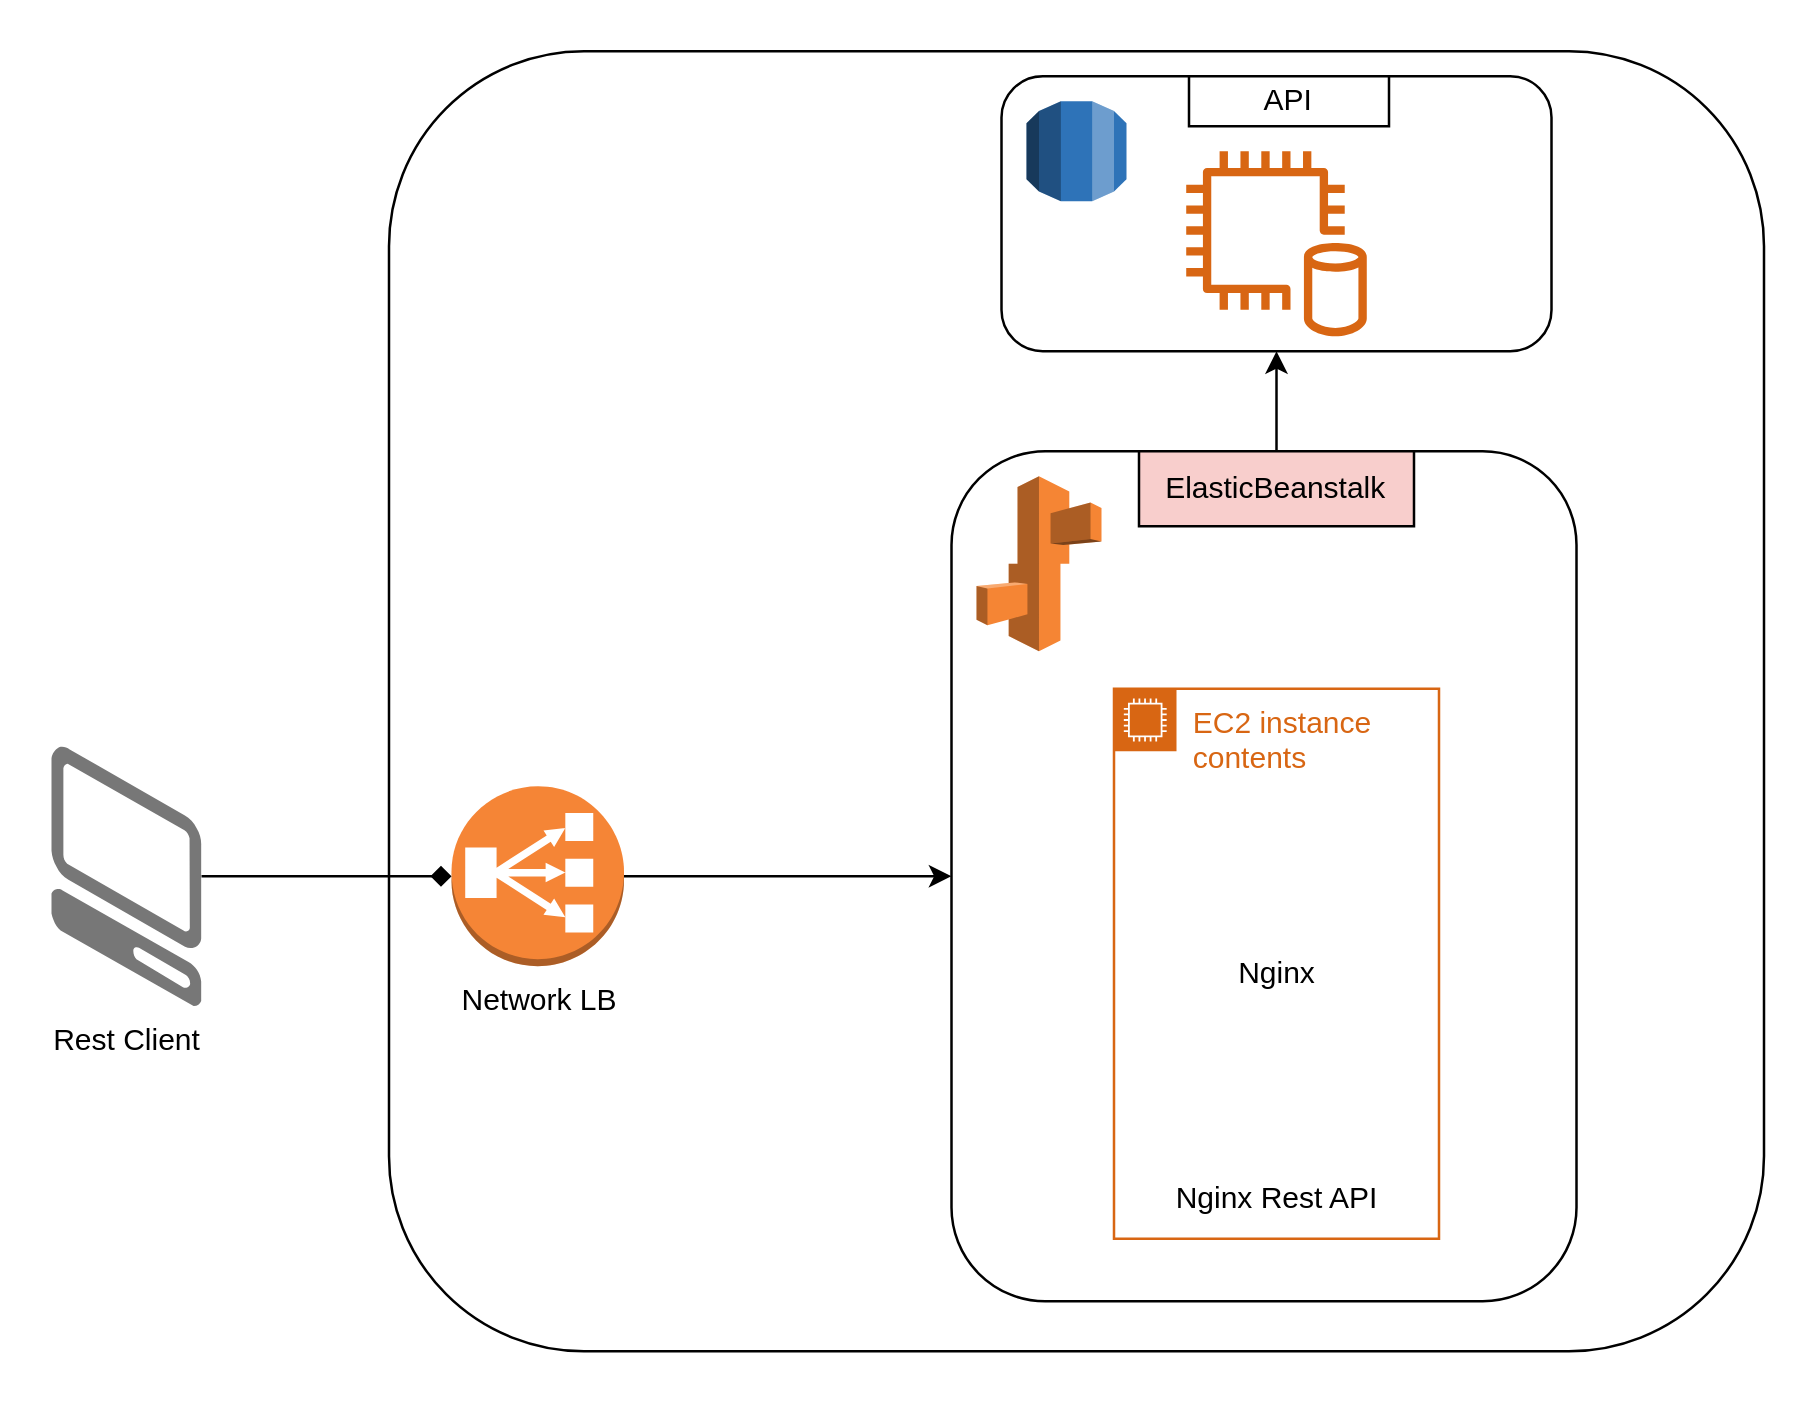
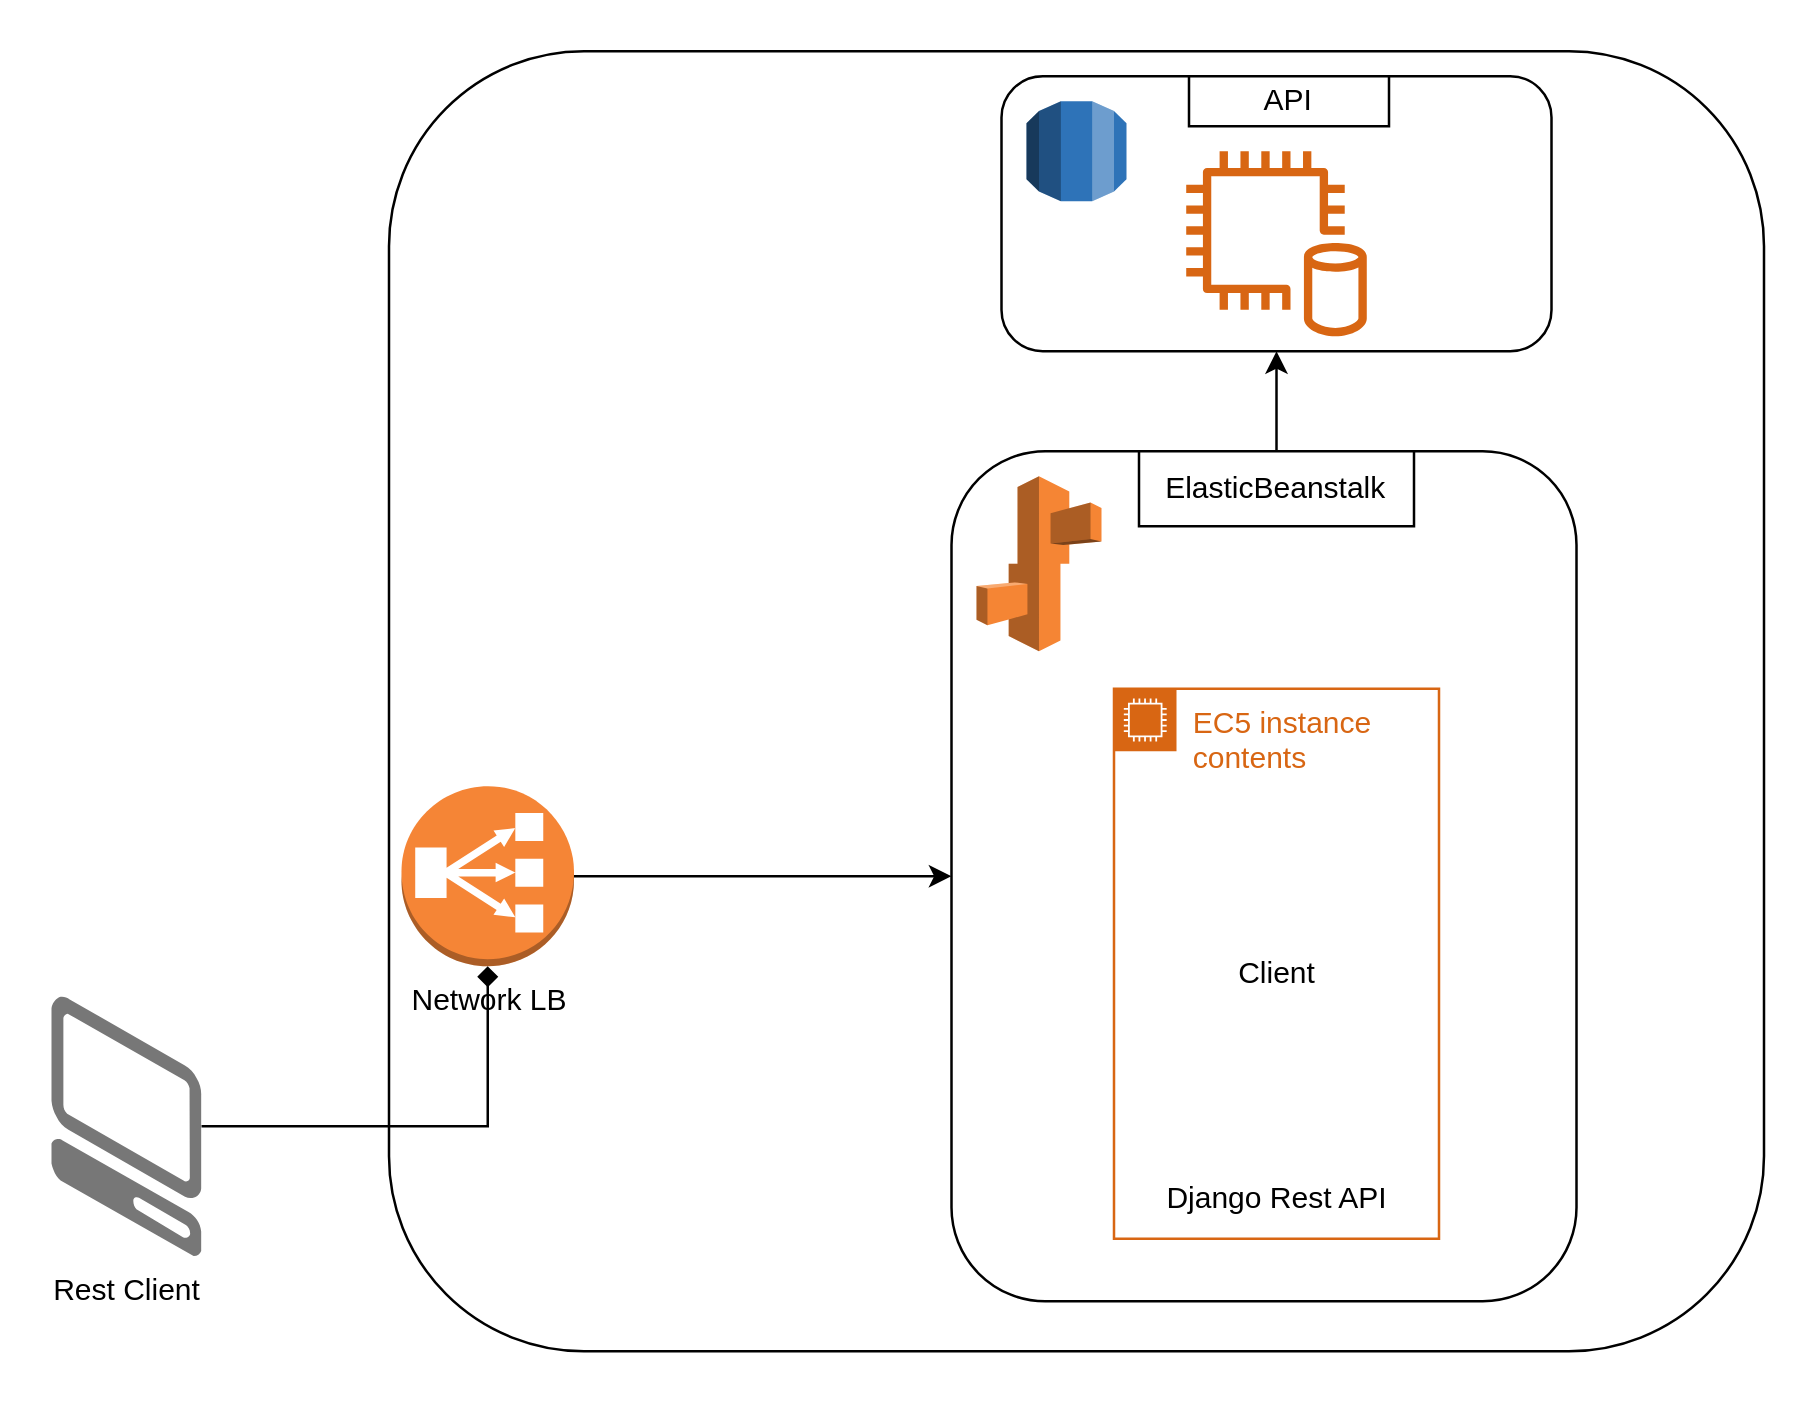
(1276, 489) -> (1276, 489)
(1316, 742) -> (1316, 742)
(126, 876) -> (126, 1126)
(538, 876) -> (488, 876)
(1278, 974) -> (1278, 974)
(1278, 1199) -> (1278, 1199)
